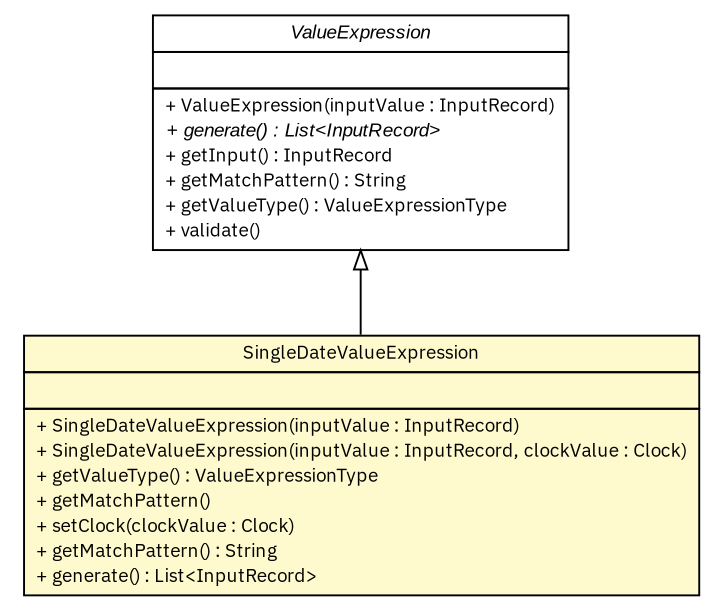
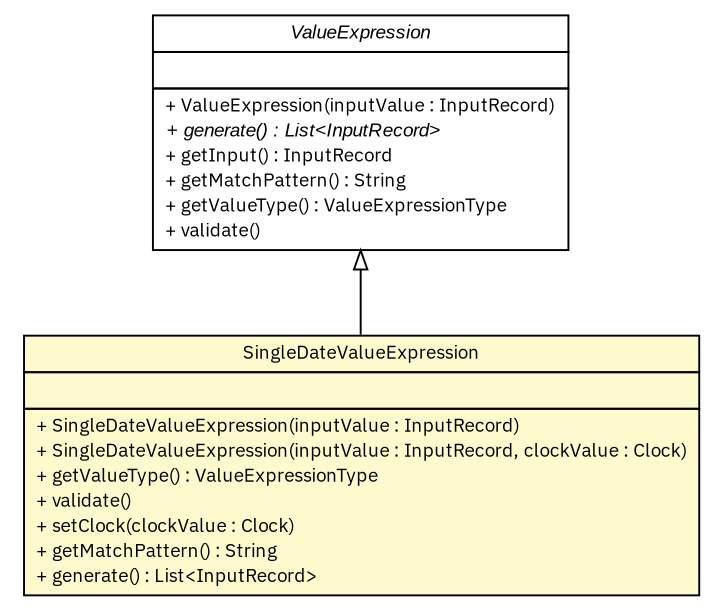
(124, 501) -> (85, 501)
